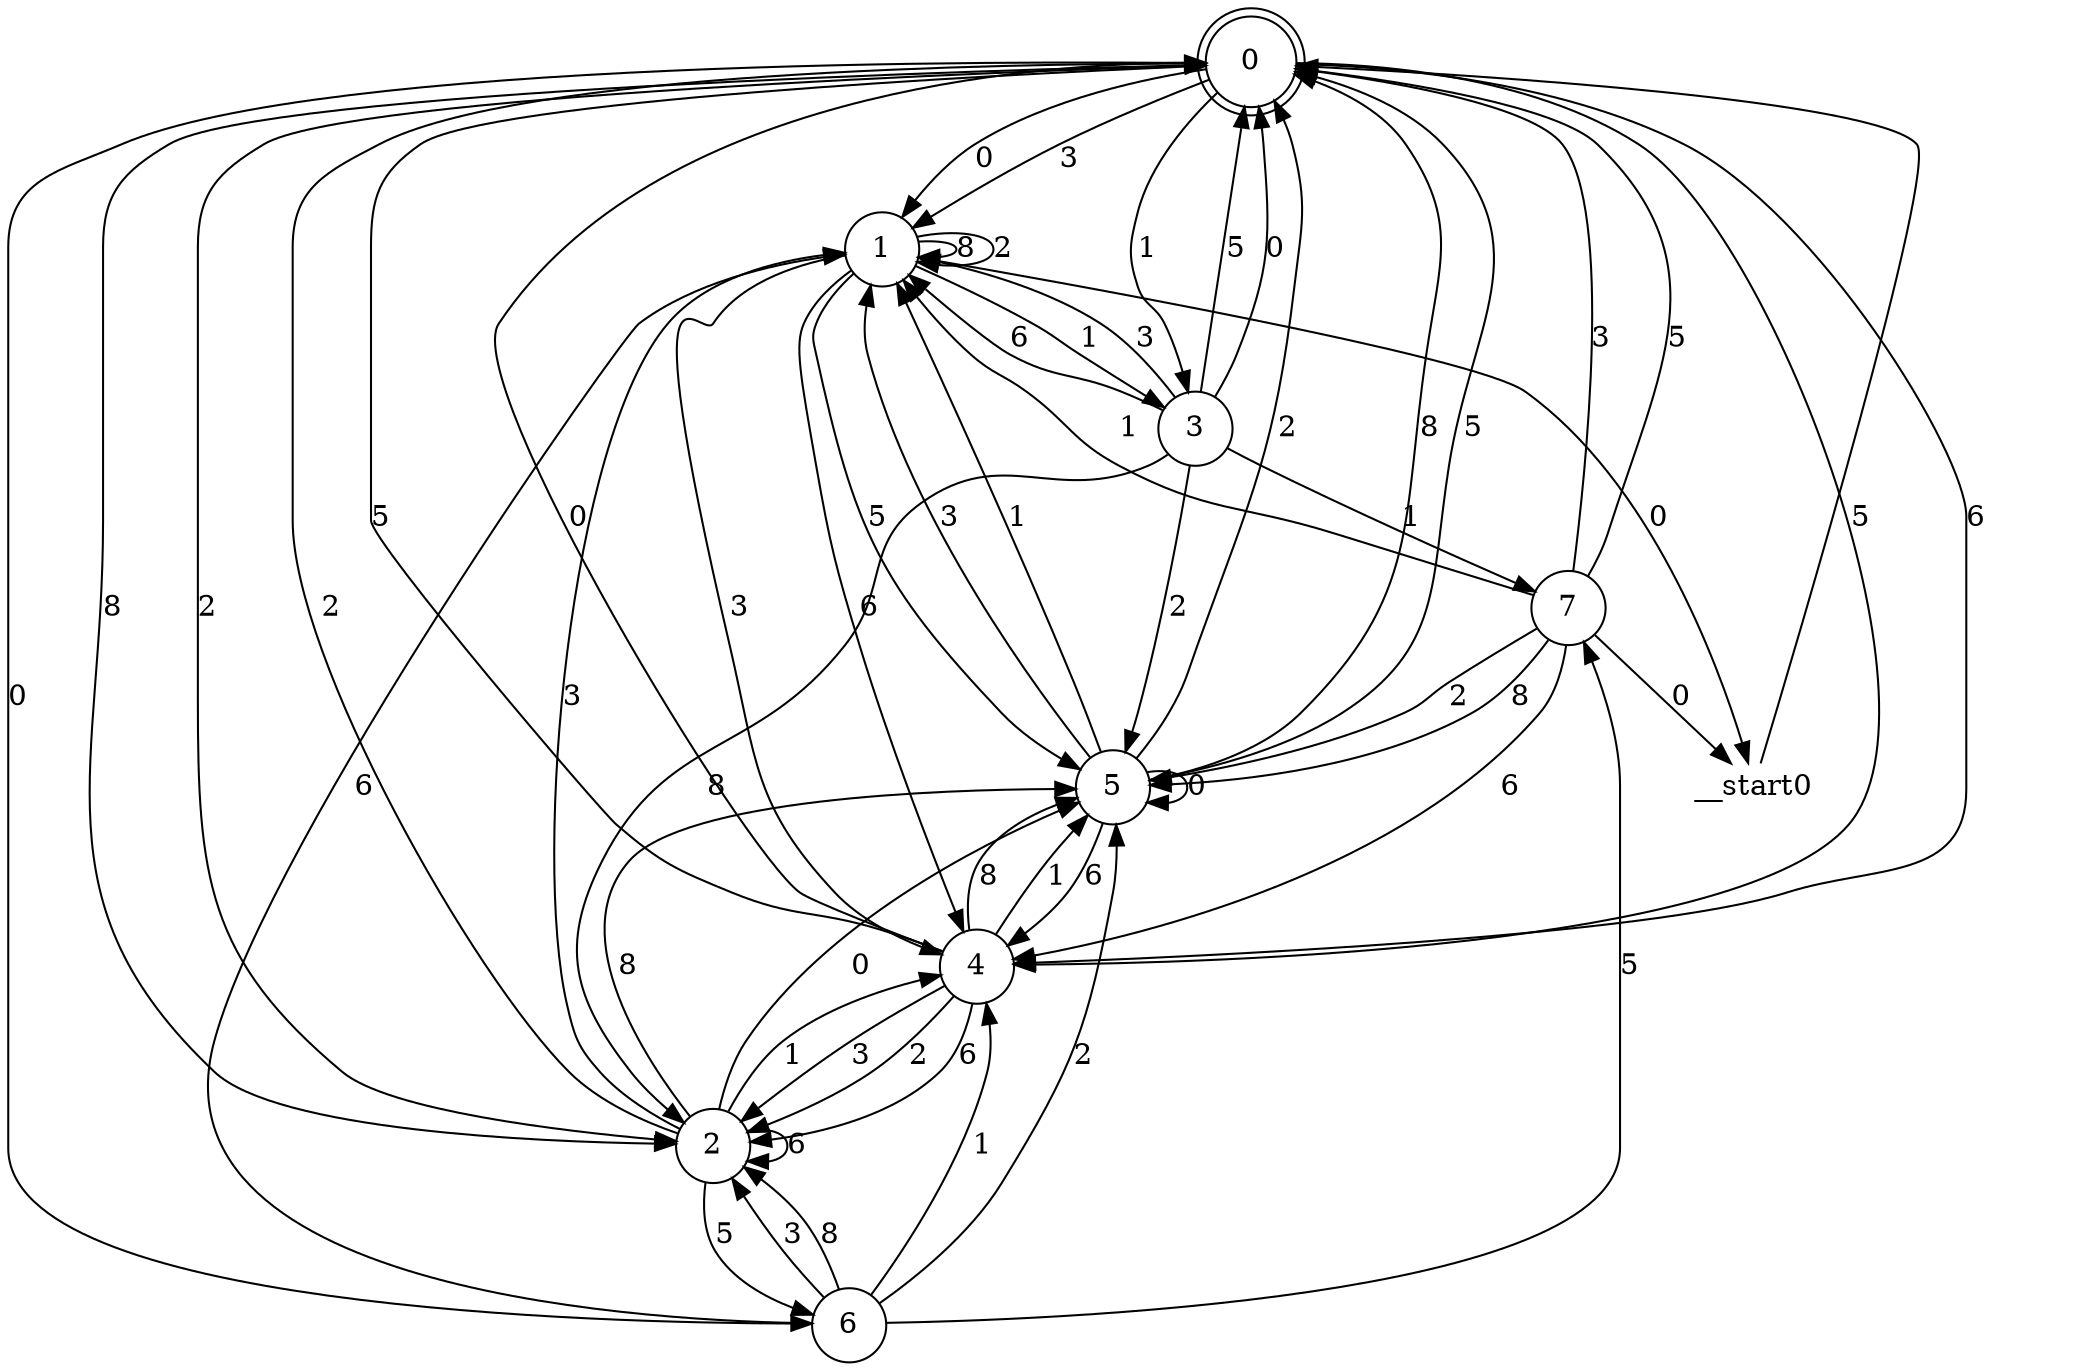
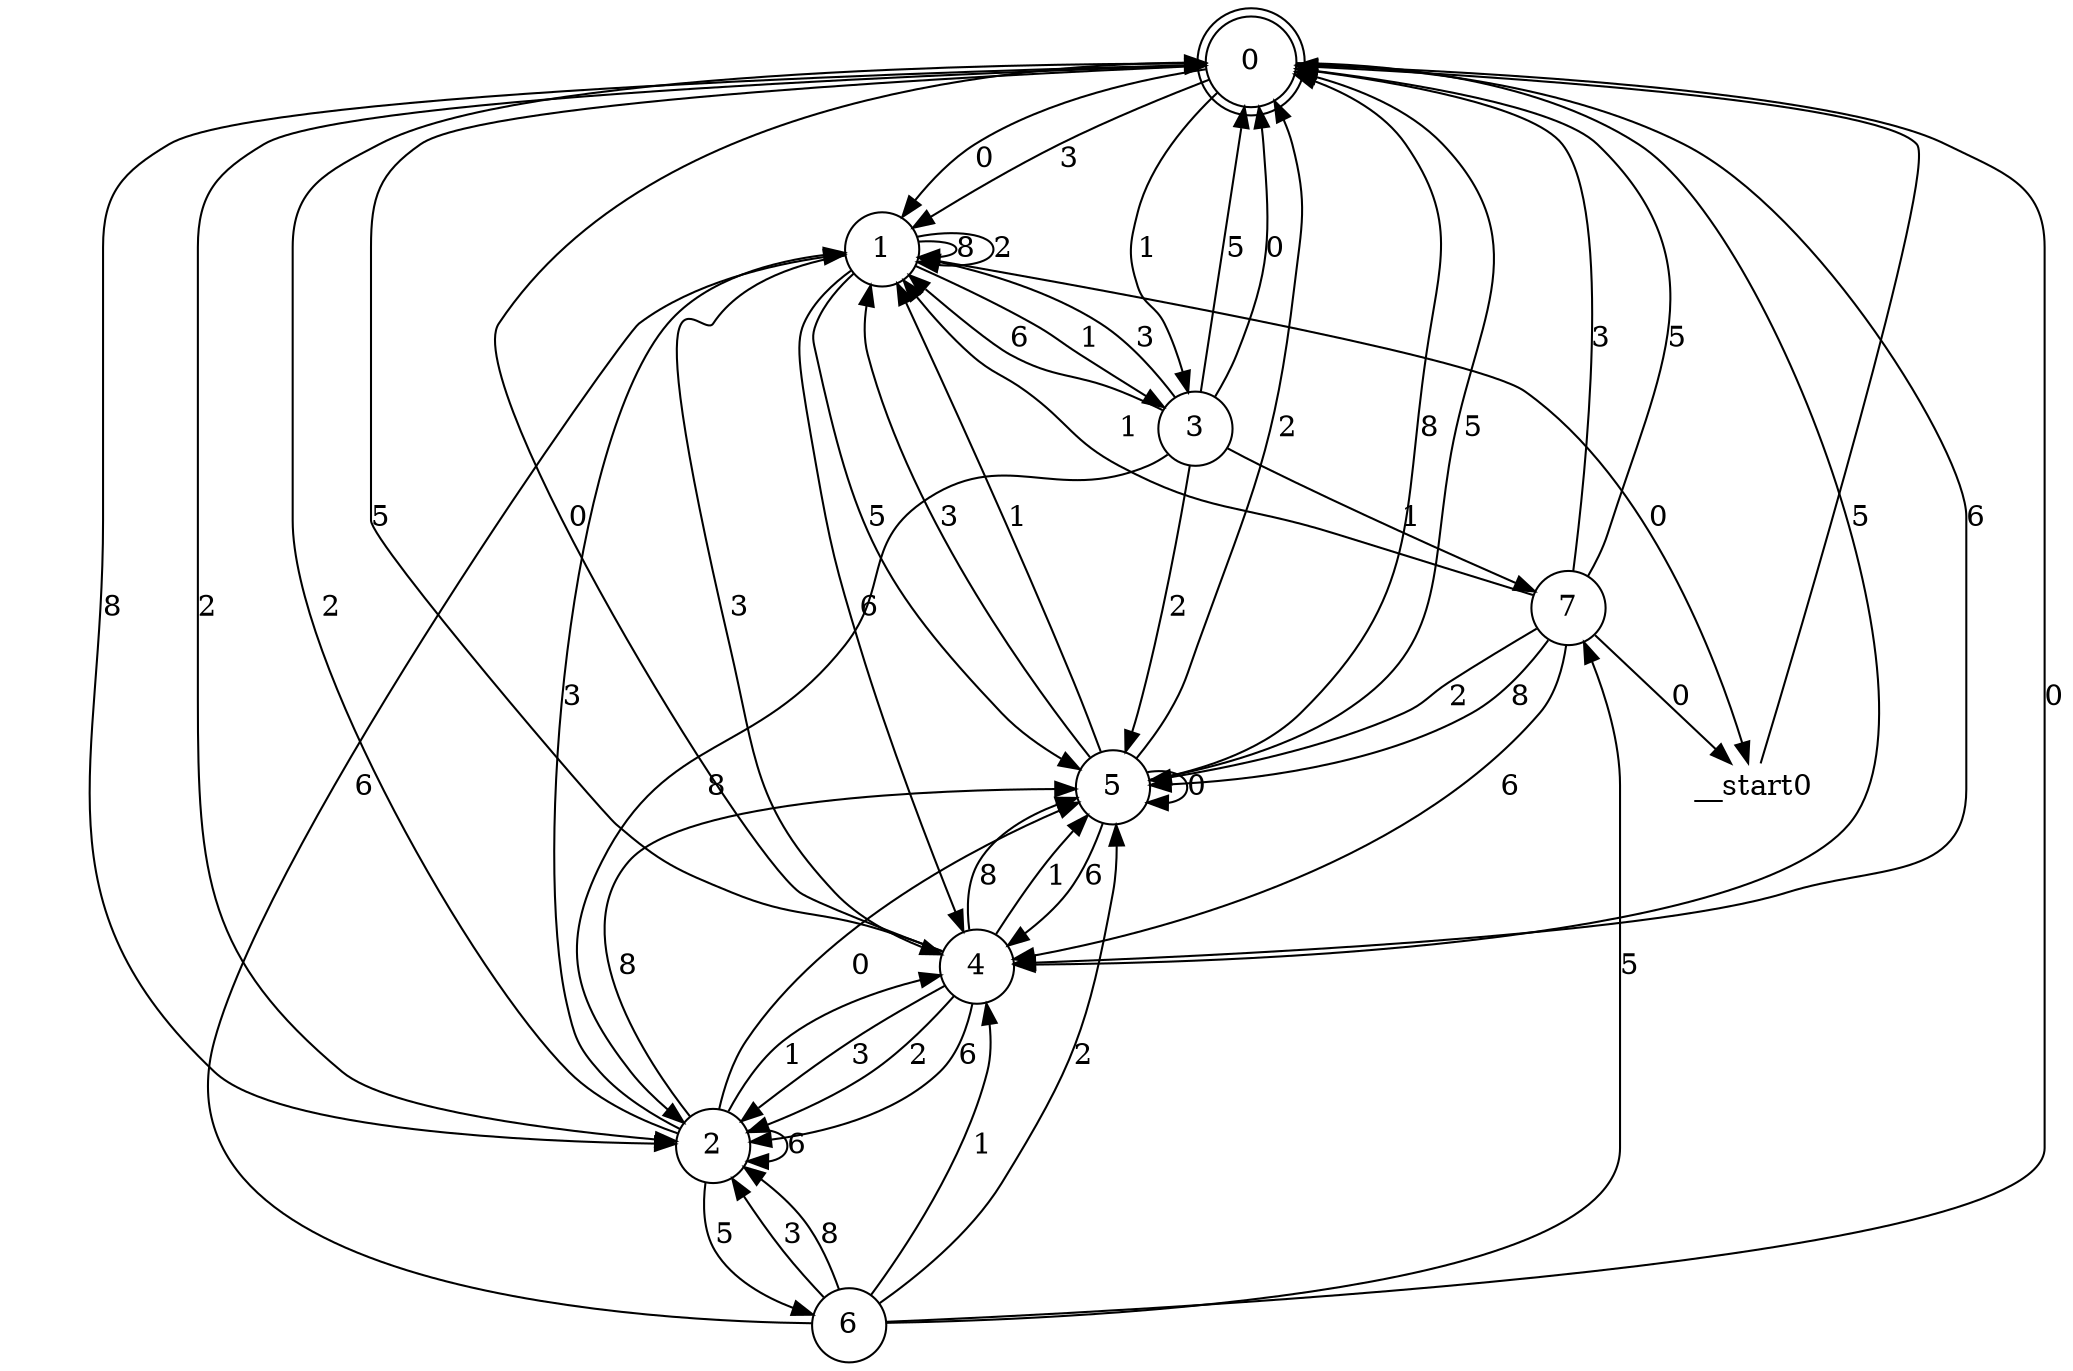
(8, 487) -> (2045, 896)
